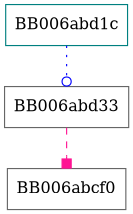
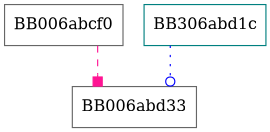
(67, 25) -> (205, 25)
(67, 142) -> (98, 60)
